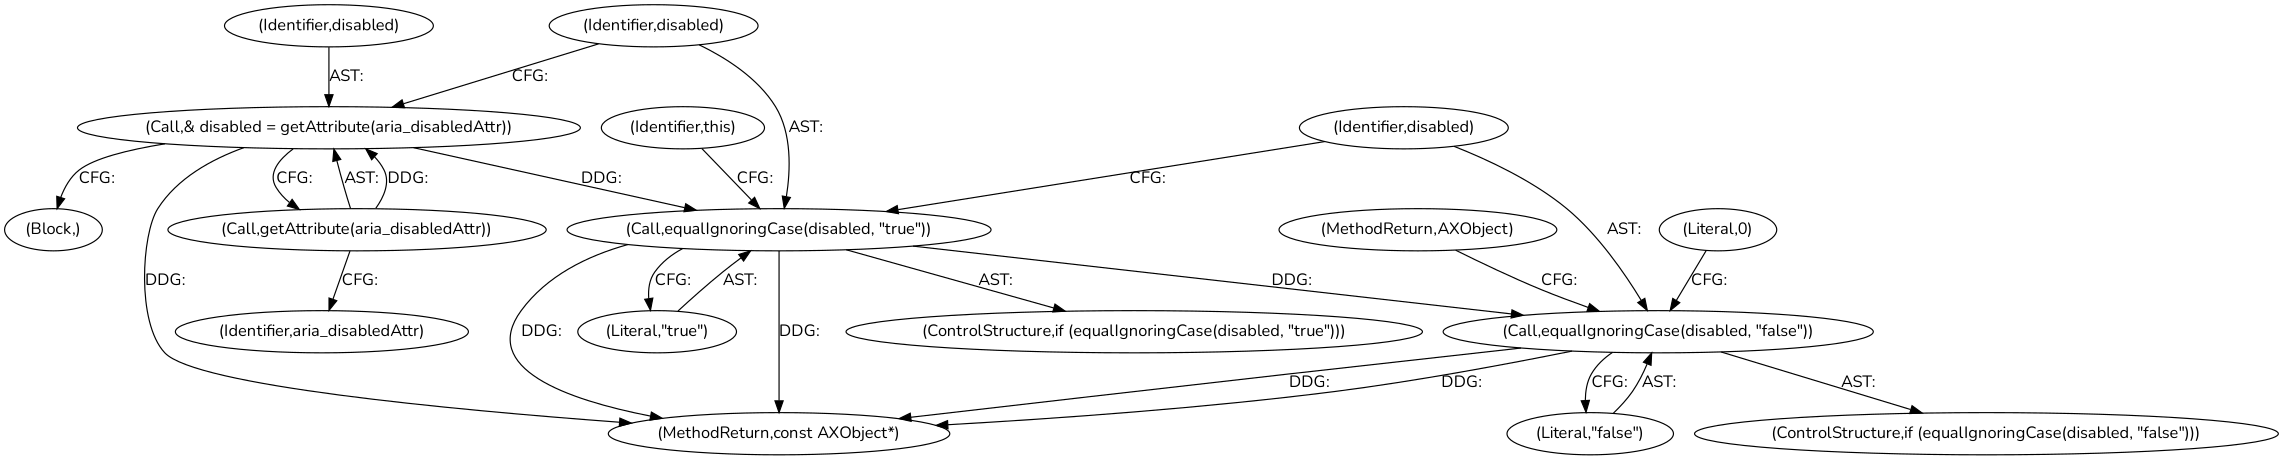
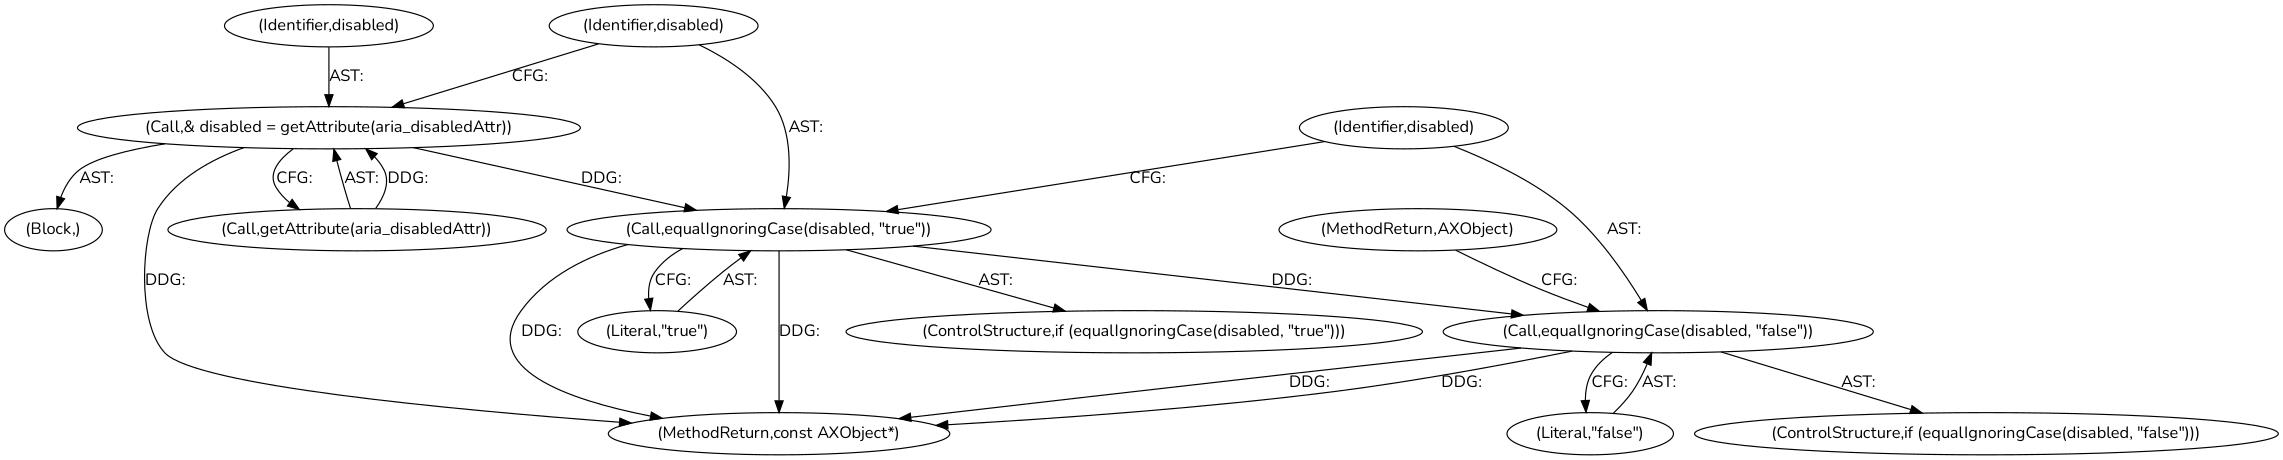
(683, 128) -> none
(99, 179) -> (99, 179)
(1718, 230) -> none
(322, 332) -> none
